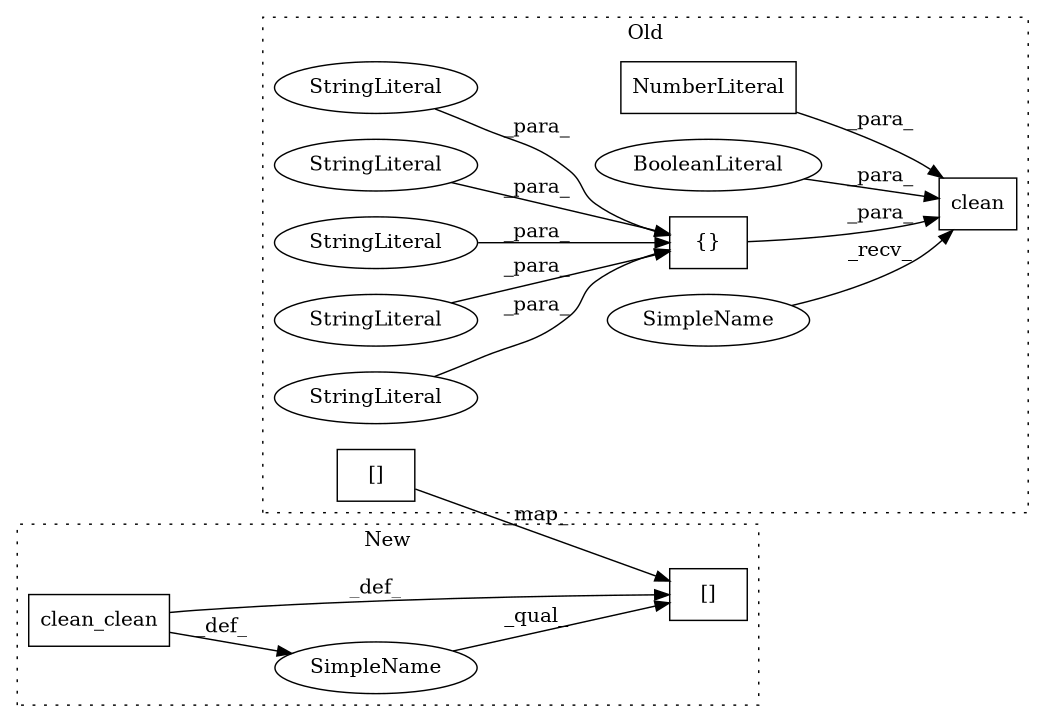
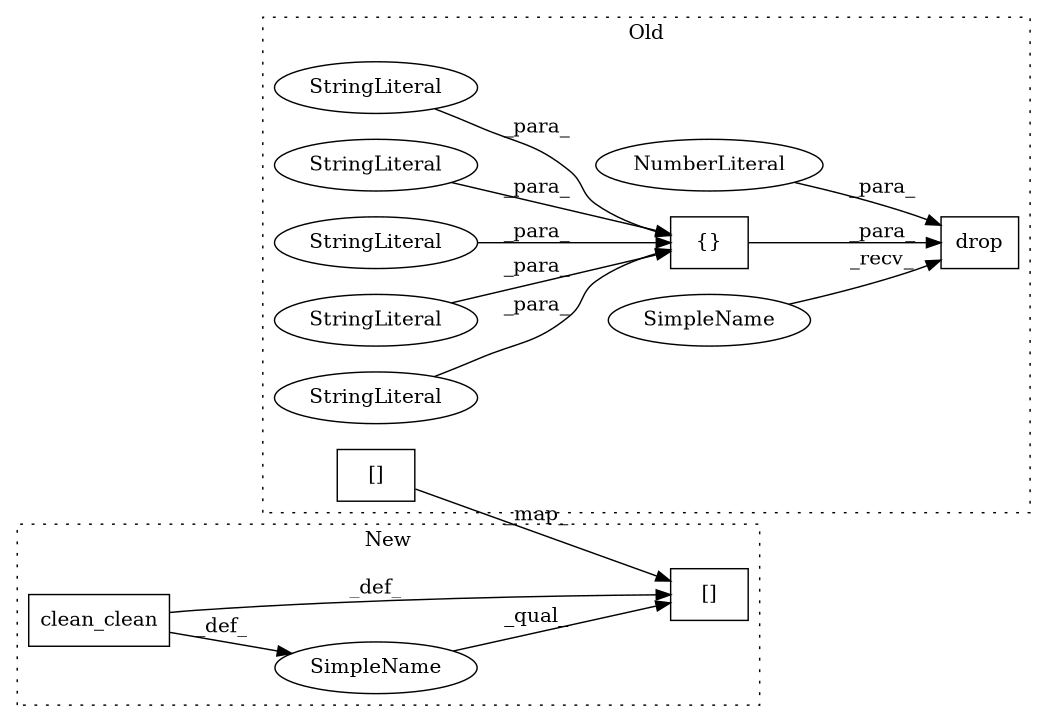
(708, 88) -> (709, 165)
(708, 165) -> none
(978, 204) -> (980, 243)
